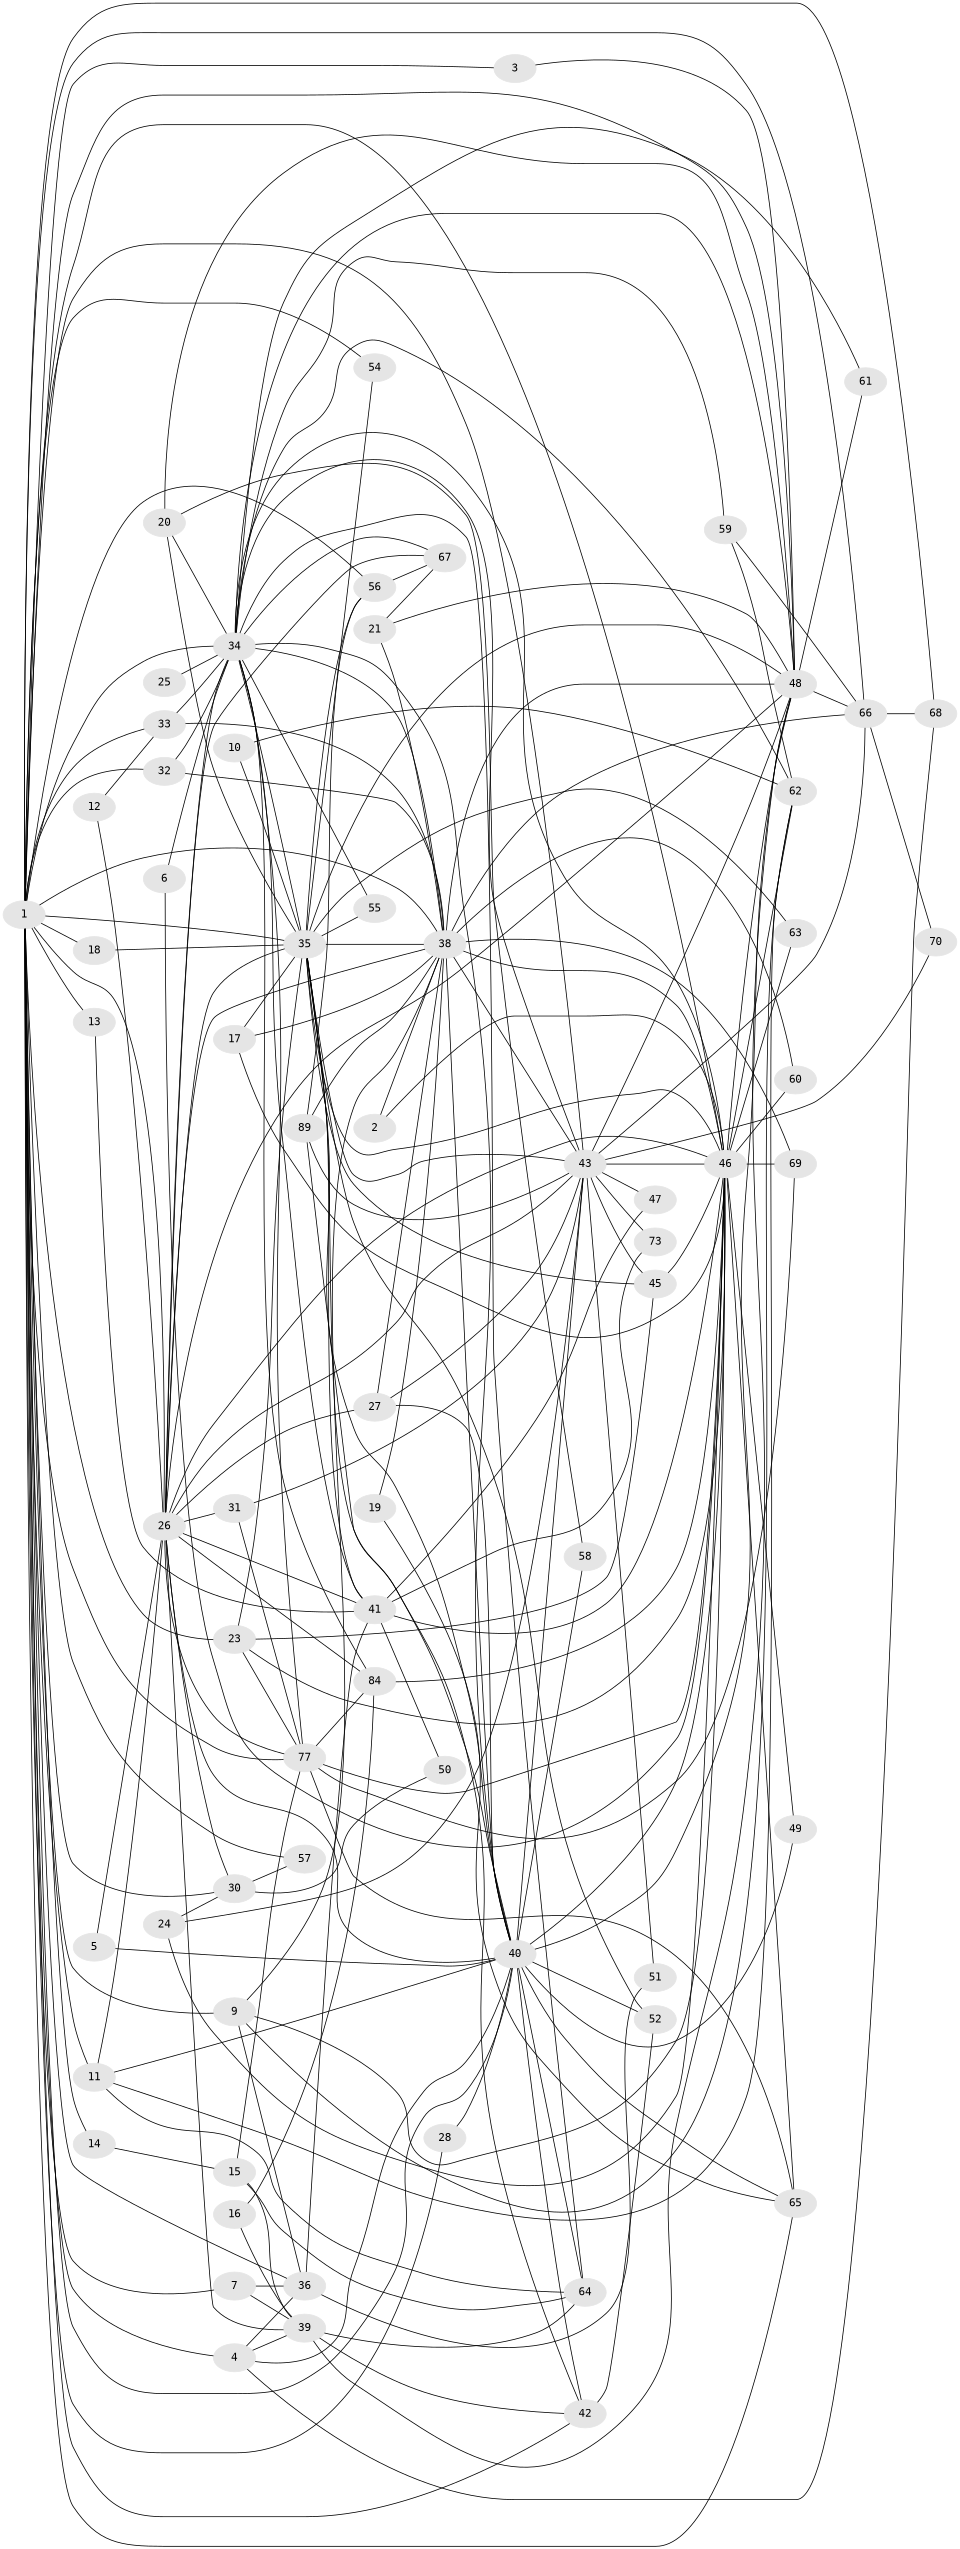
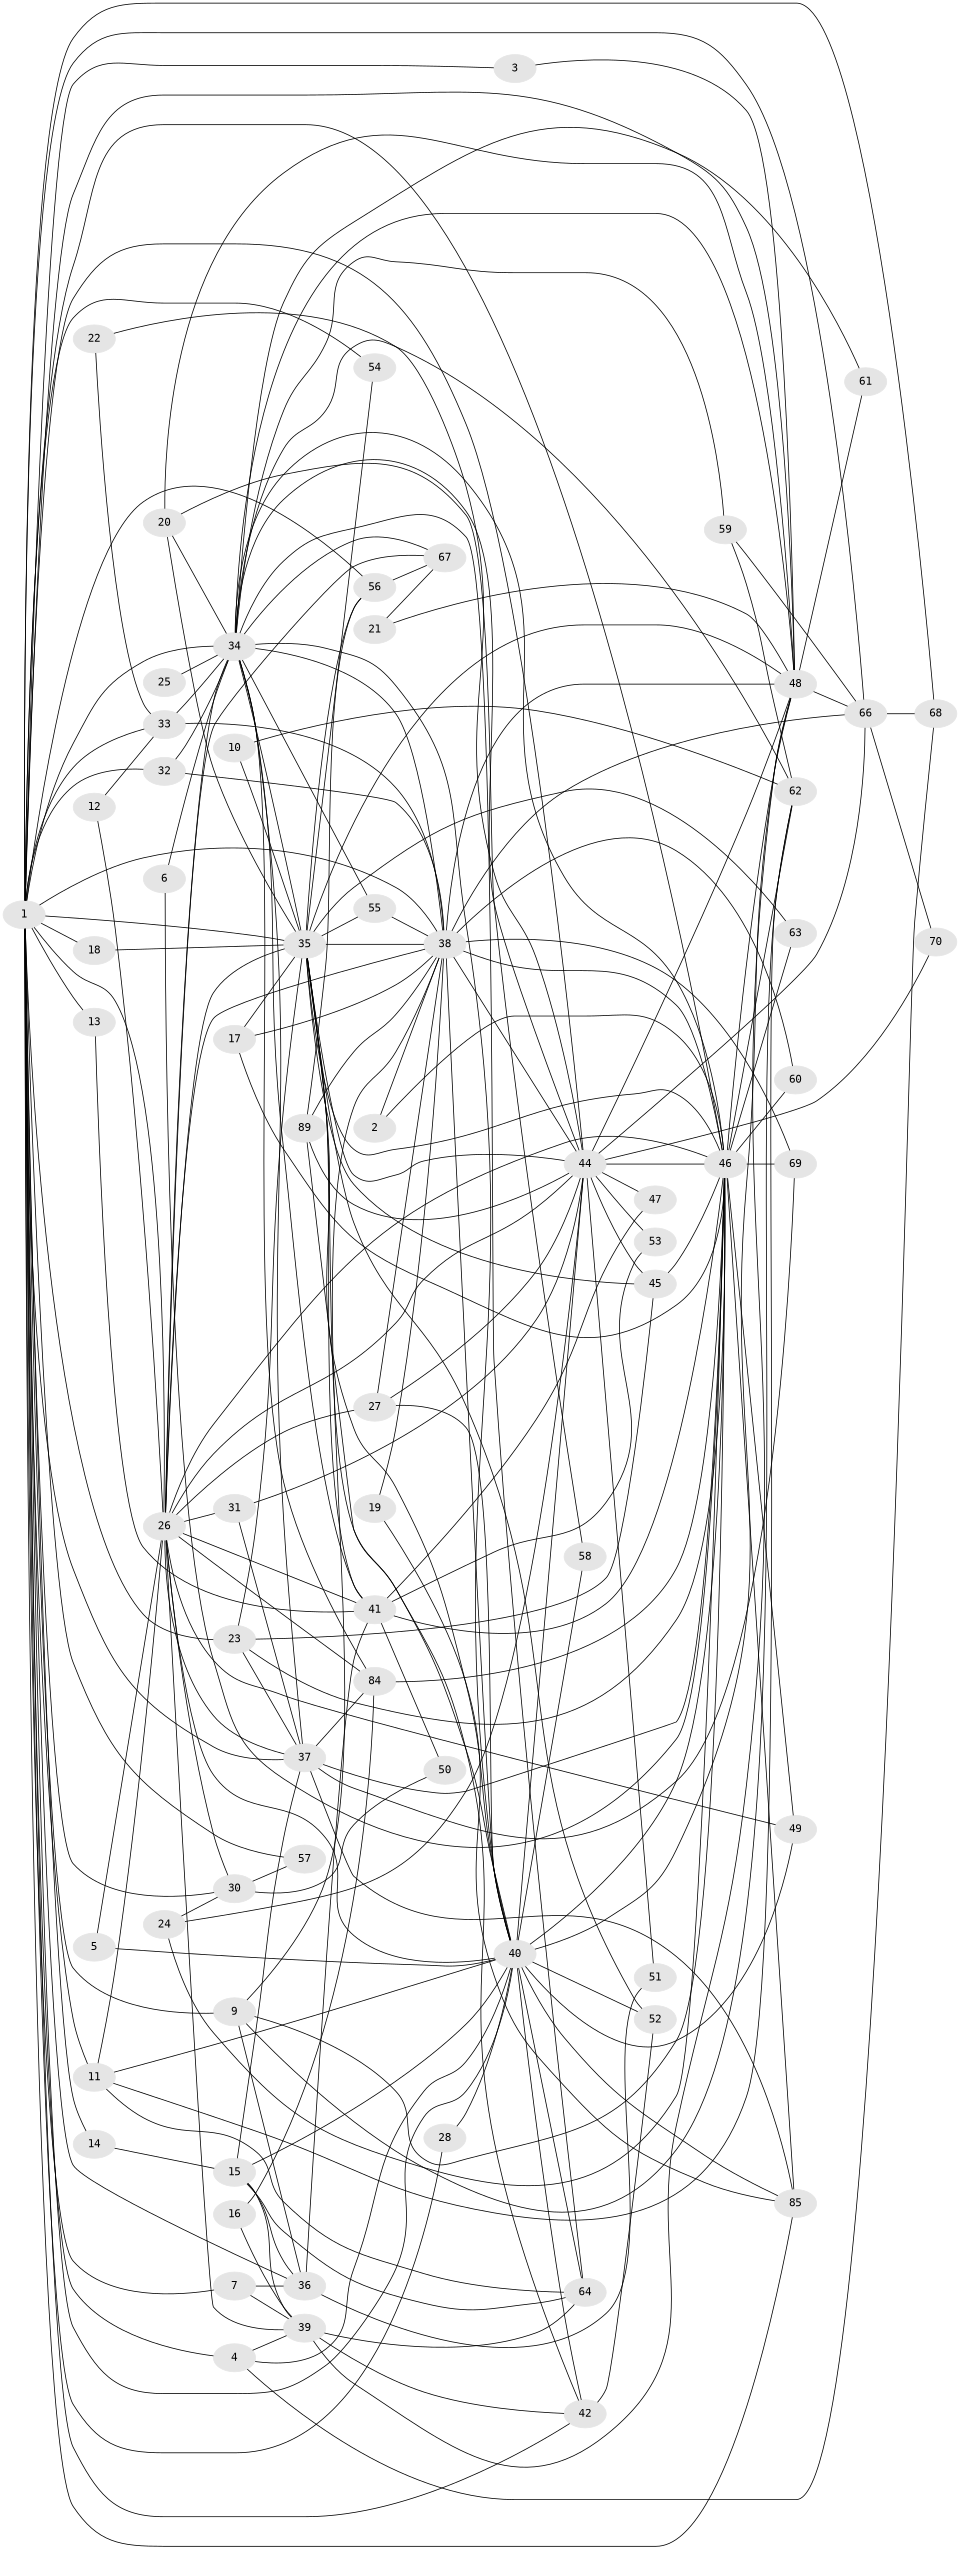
none -> (94, 339)
(405, 720) -> (410, 926)
(363, 1031) -> (410, 1731)
(585, 1164) -> (585, 1164)
(655, 1242) -> (655, 1242)
(305, 1758) -> (305, 1758)
none -> (394, 2083)
(796, 2203) -> (796, 2203)
(270, 2322) -> (274, 2241)
